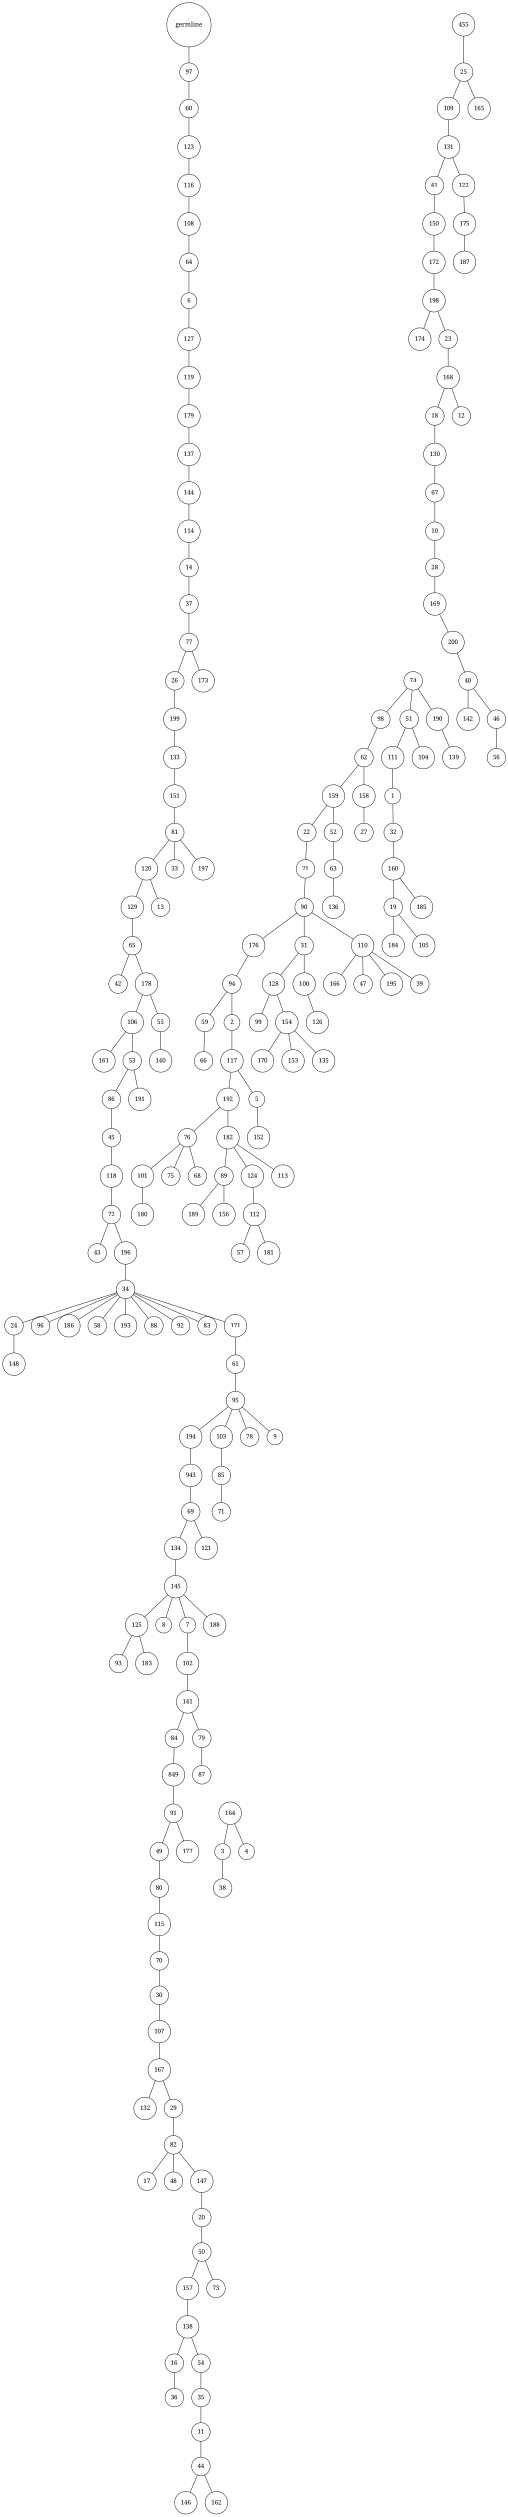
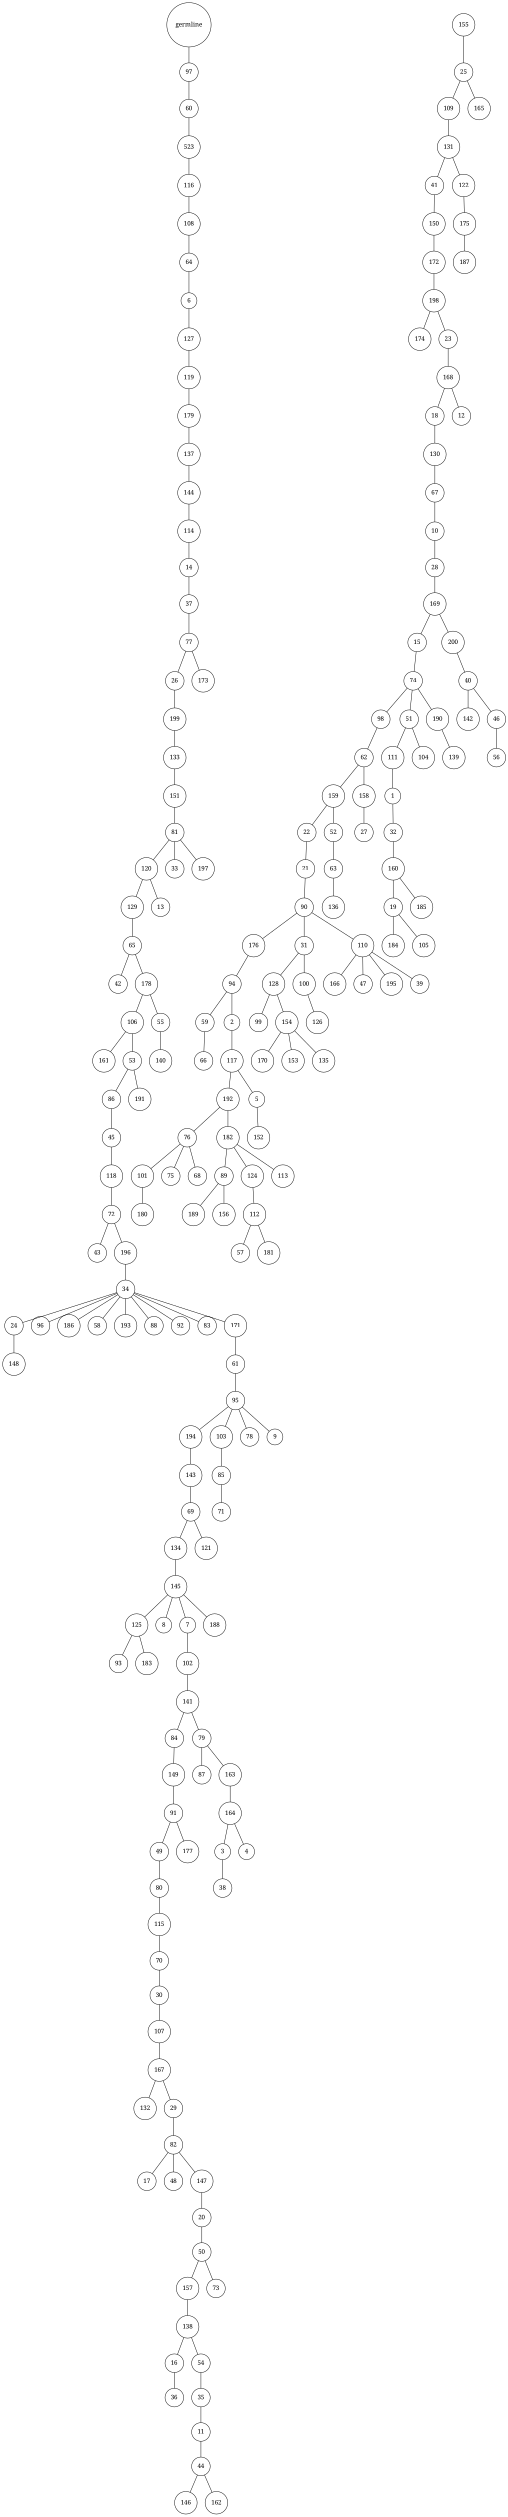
(464, 25) -> (464, 25)
(189, 147) -> (189, 147)
none -> (417, 642)
(191, 1475) -> (191, 1475)
(173, 1775) -> (173, 1775)
none -> (230, 1775)
